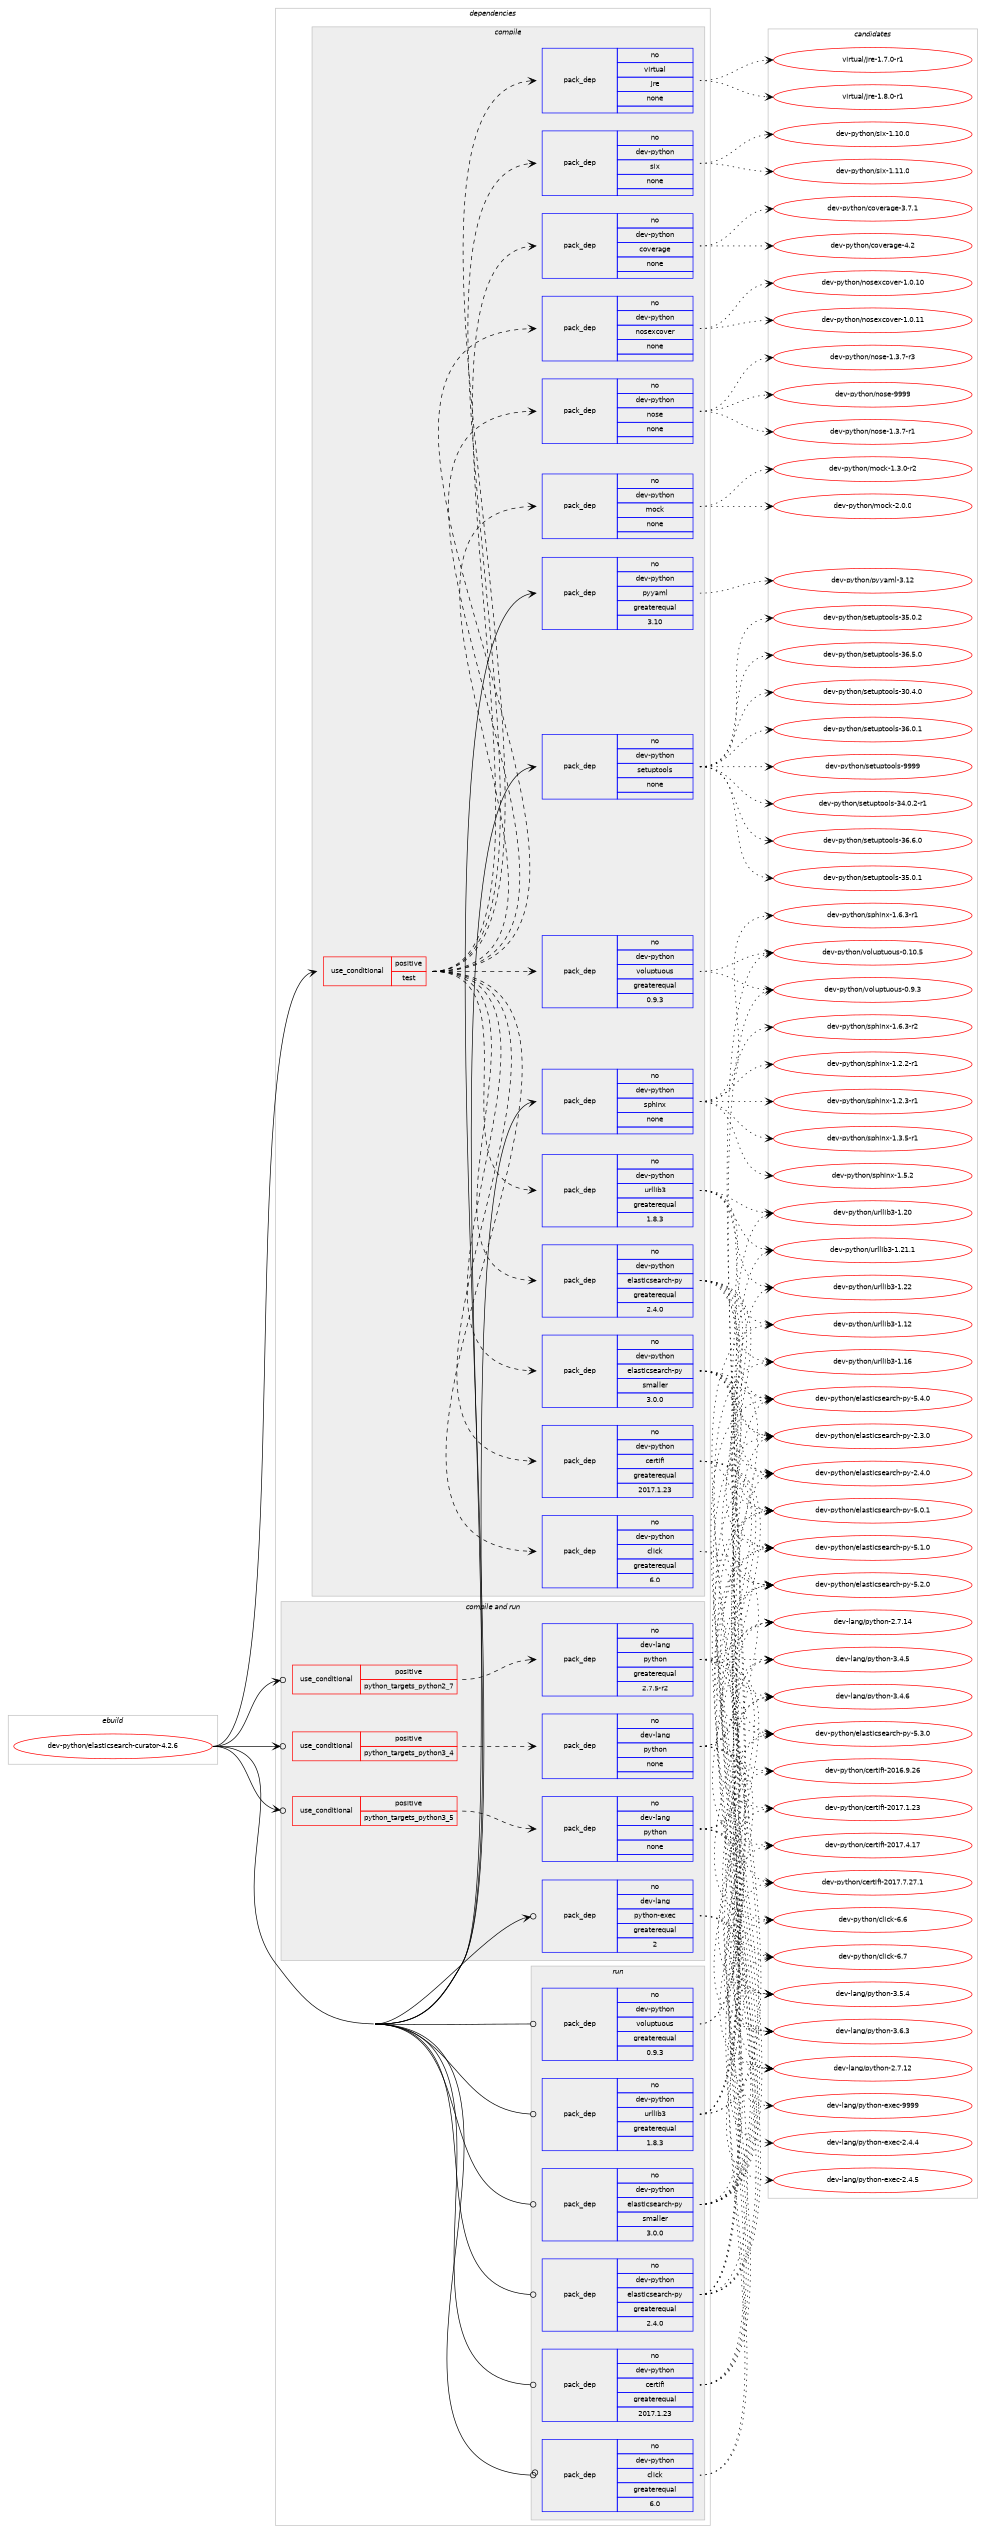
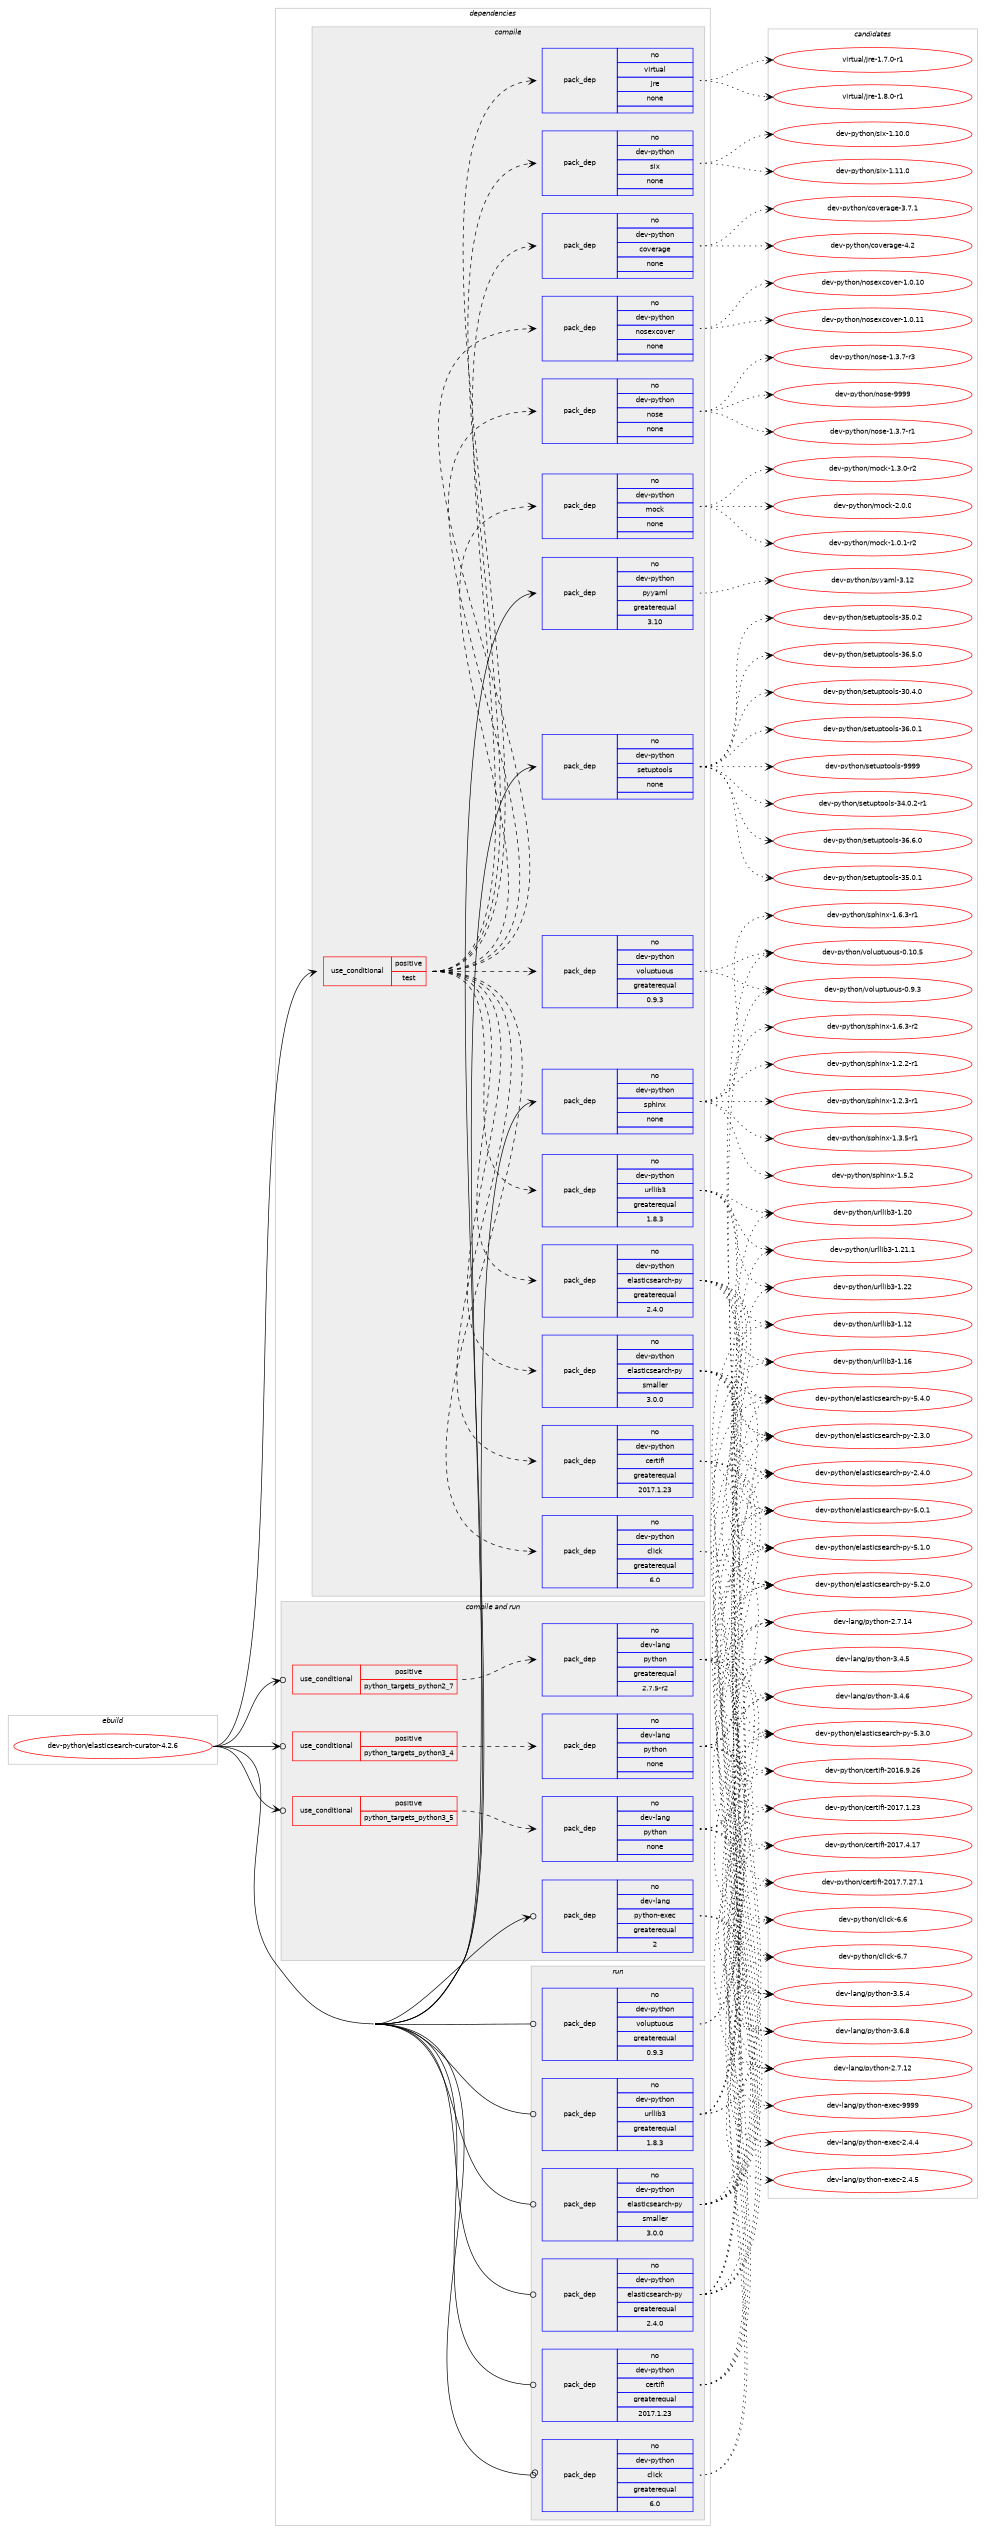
none -> (873, 544)
(873, 2032) -> (873, 2032)
